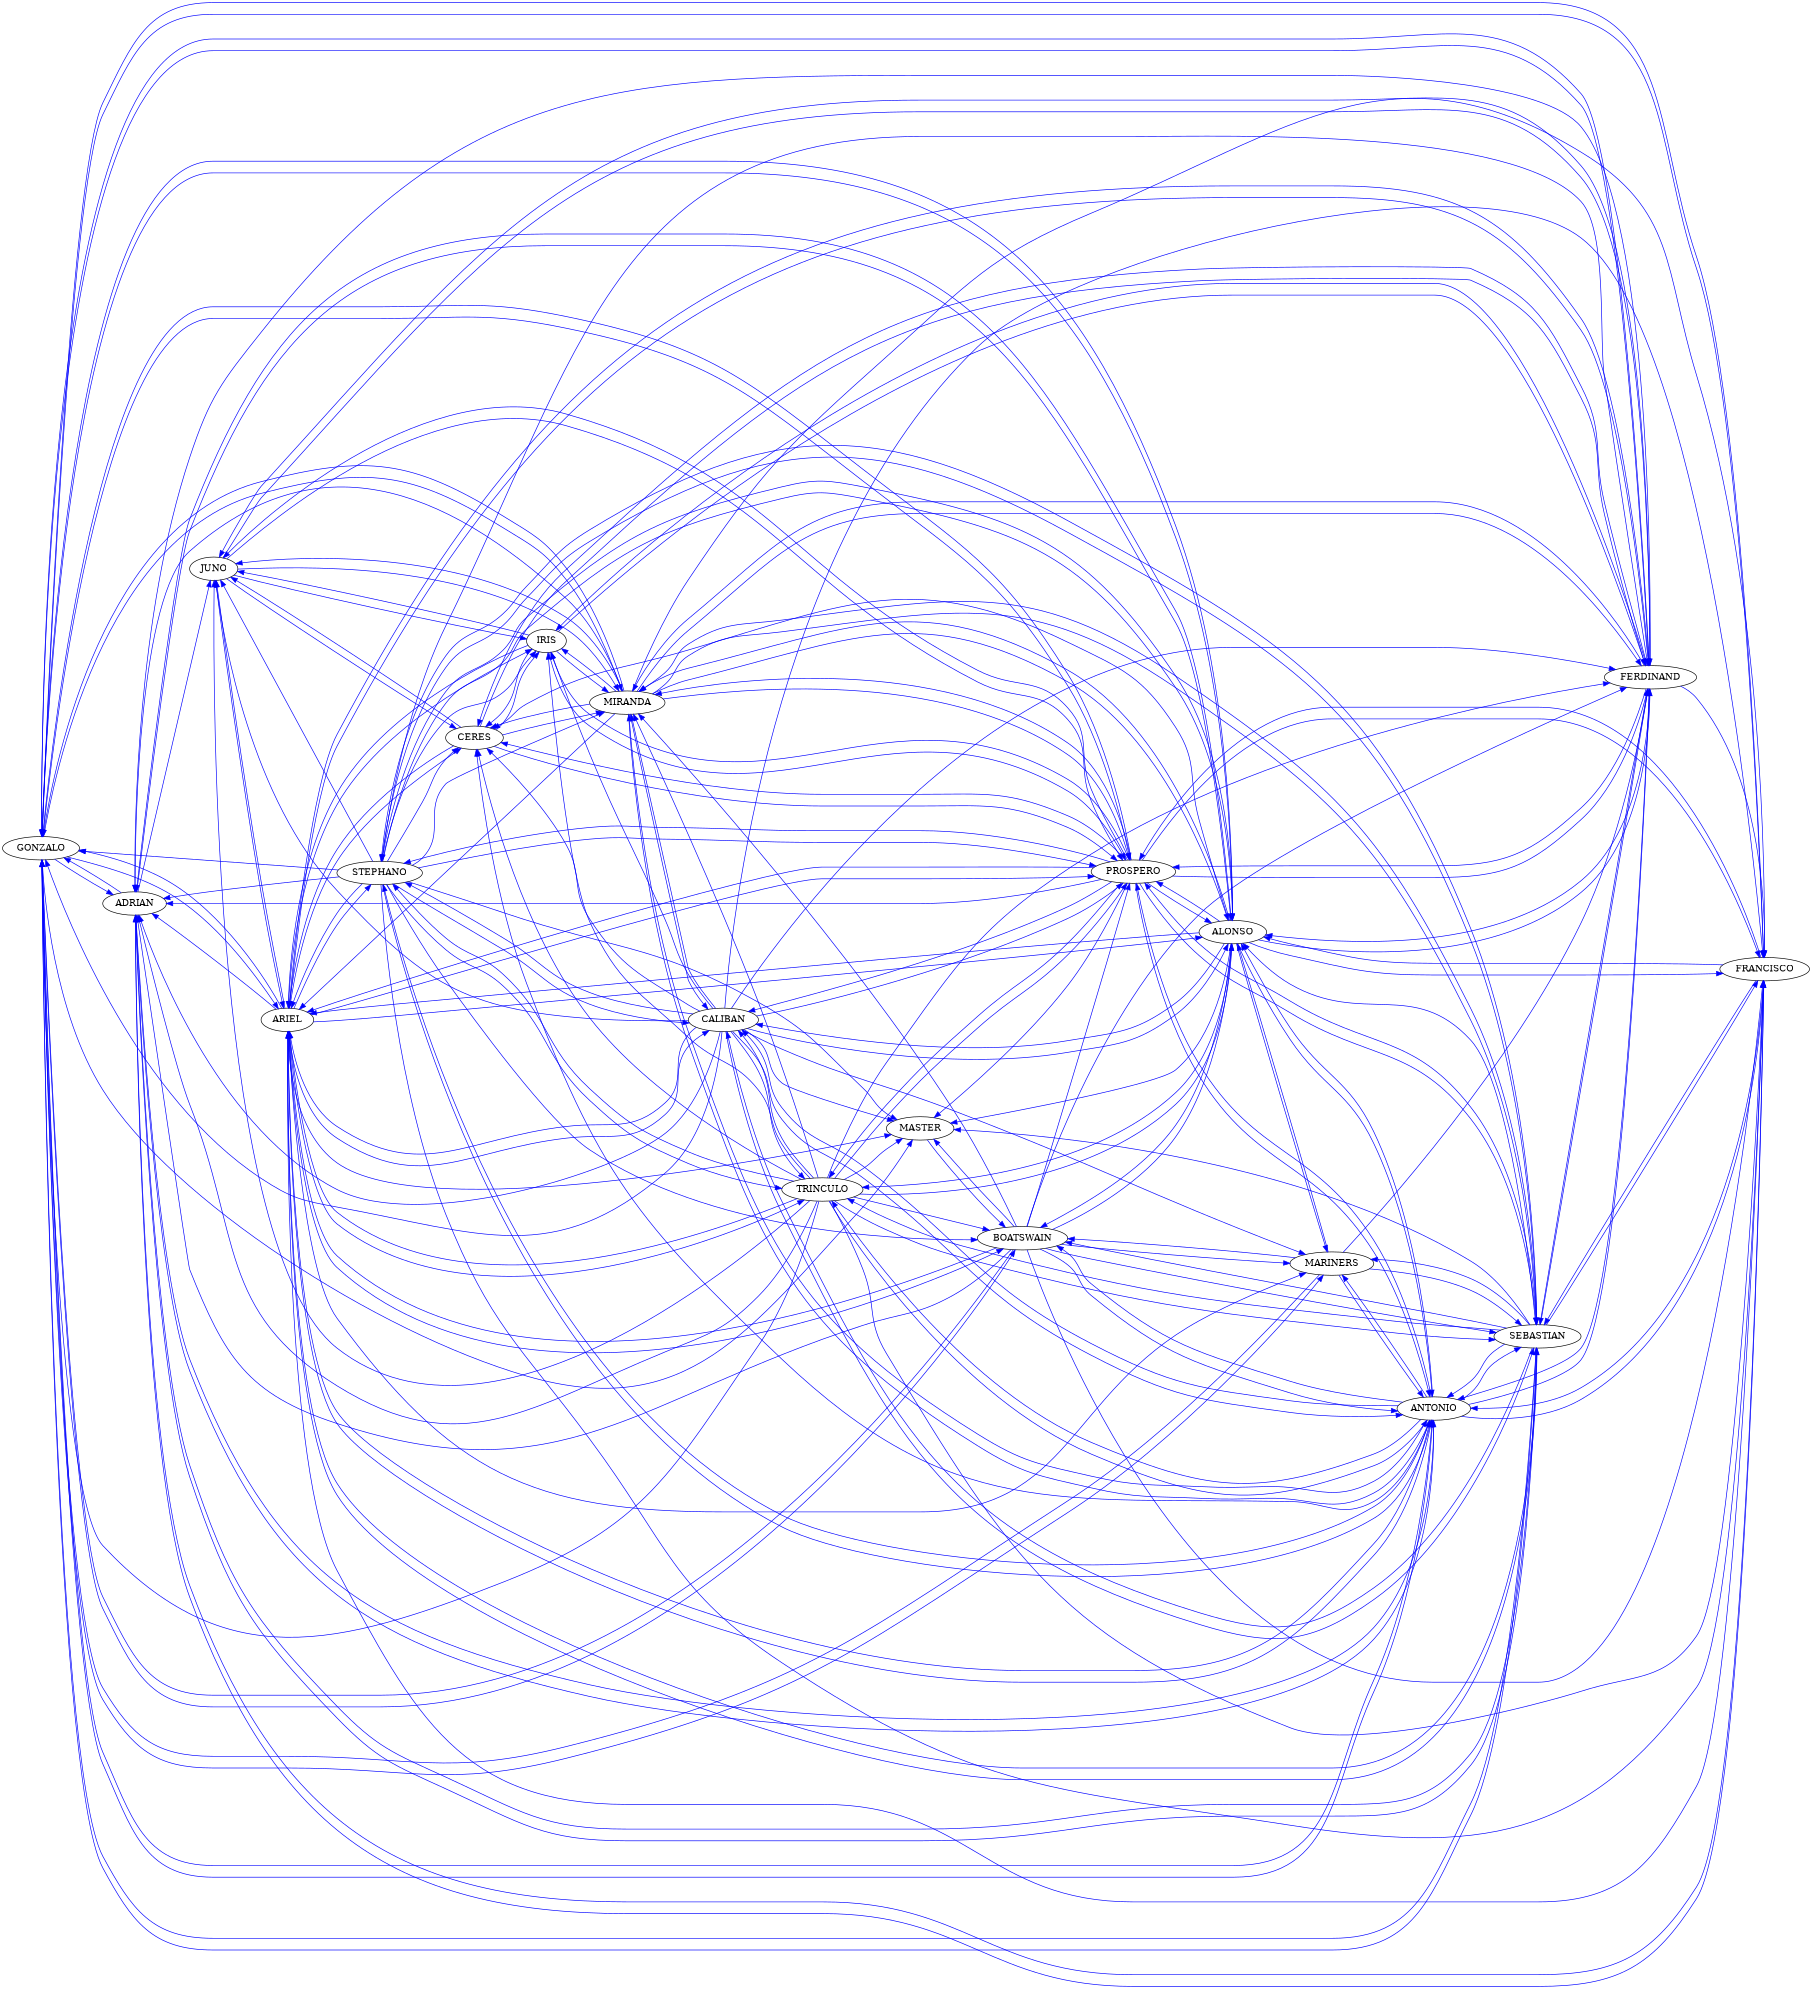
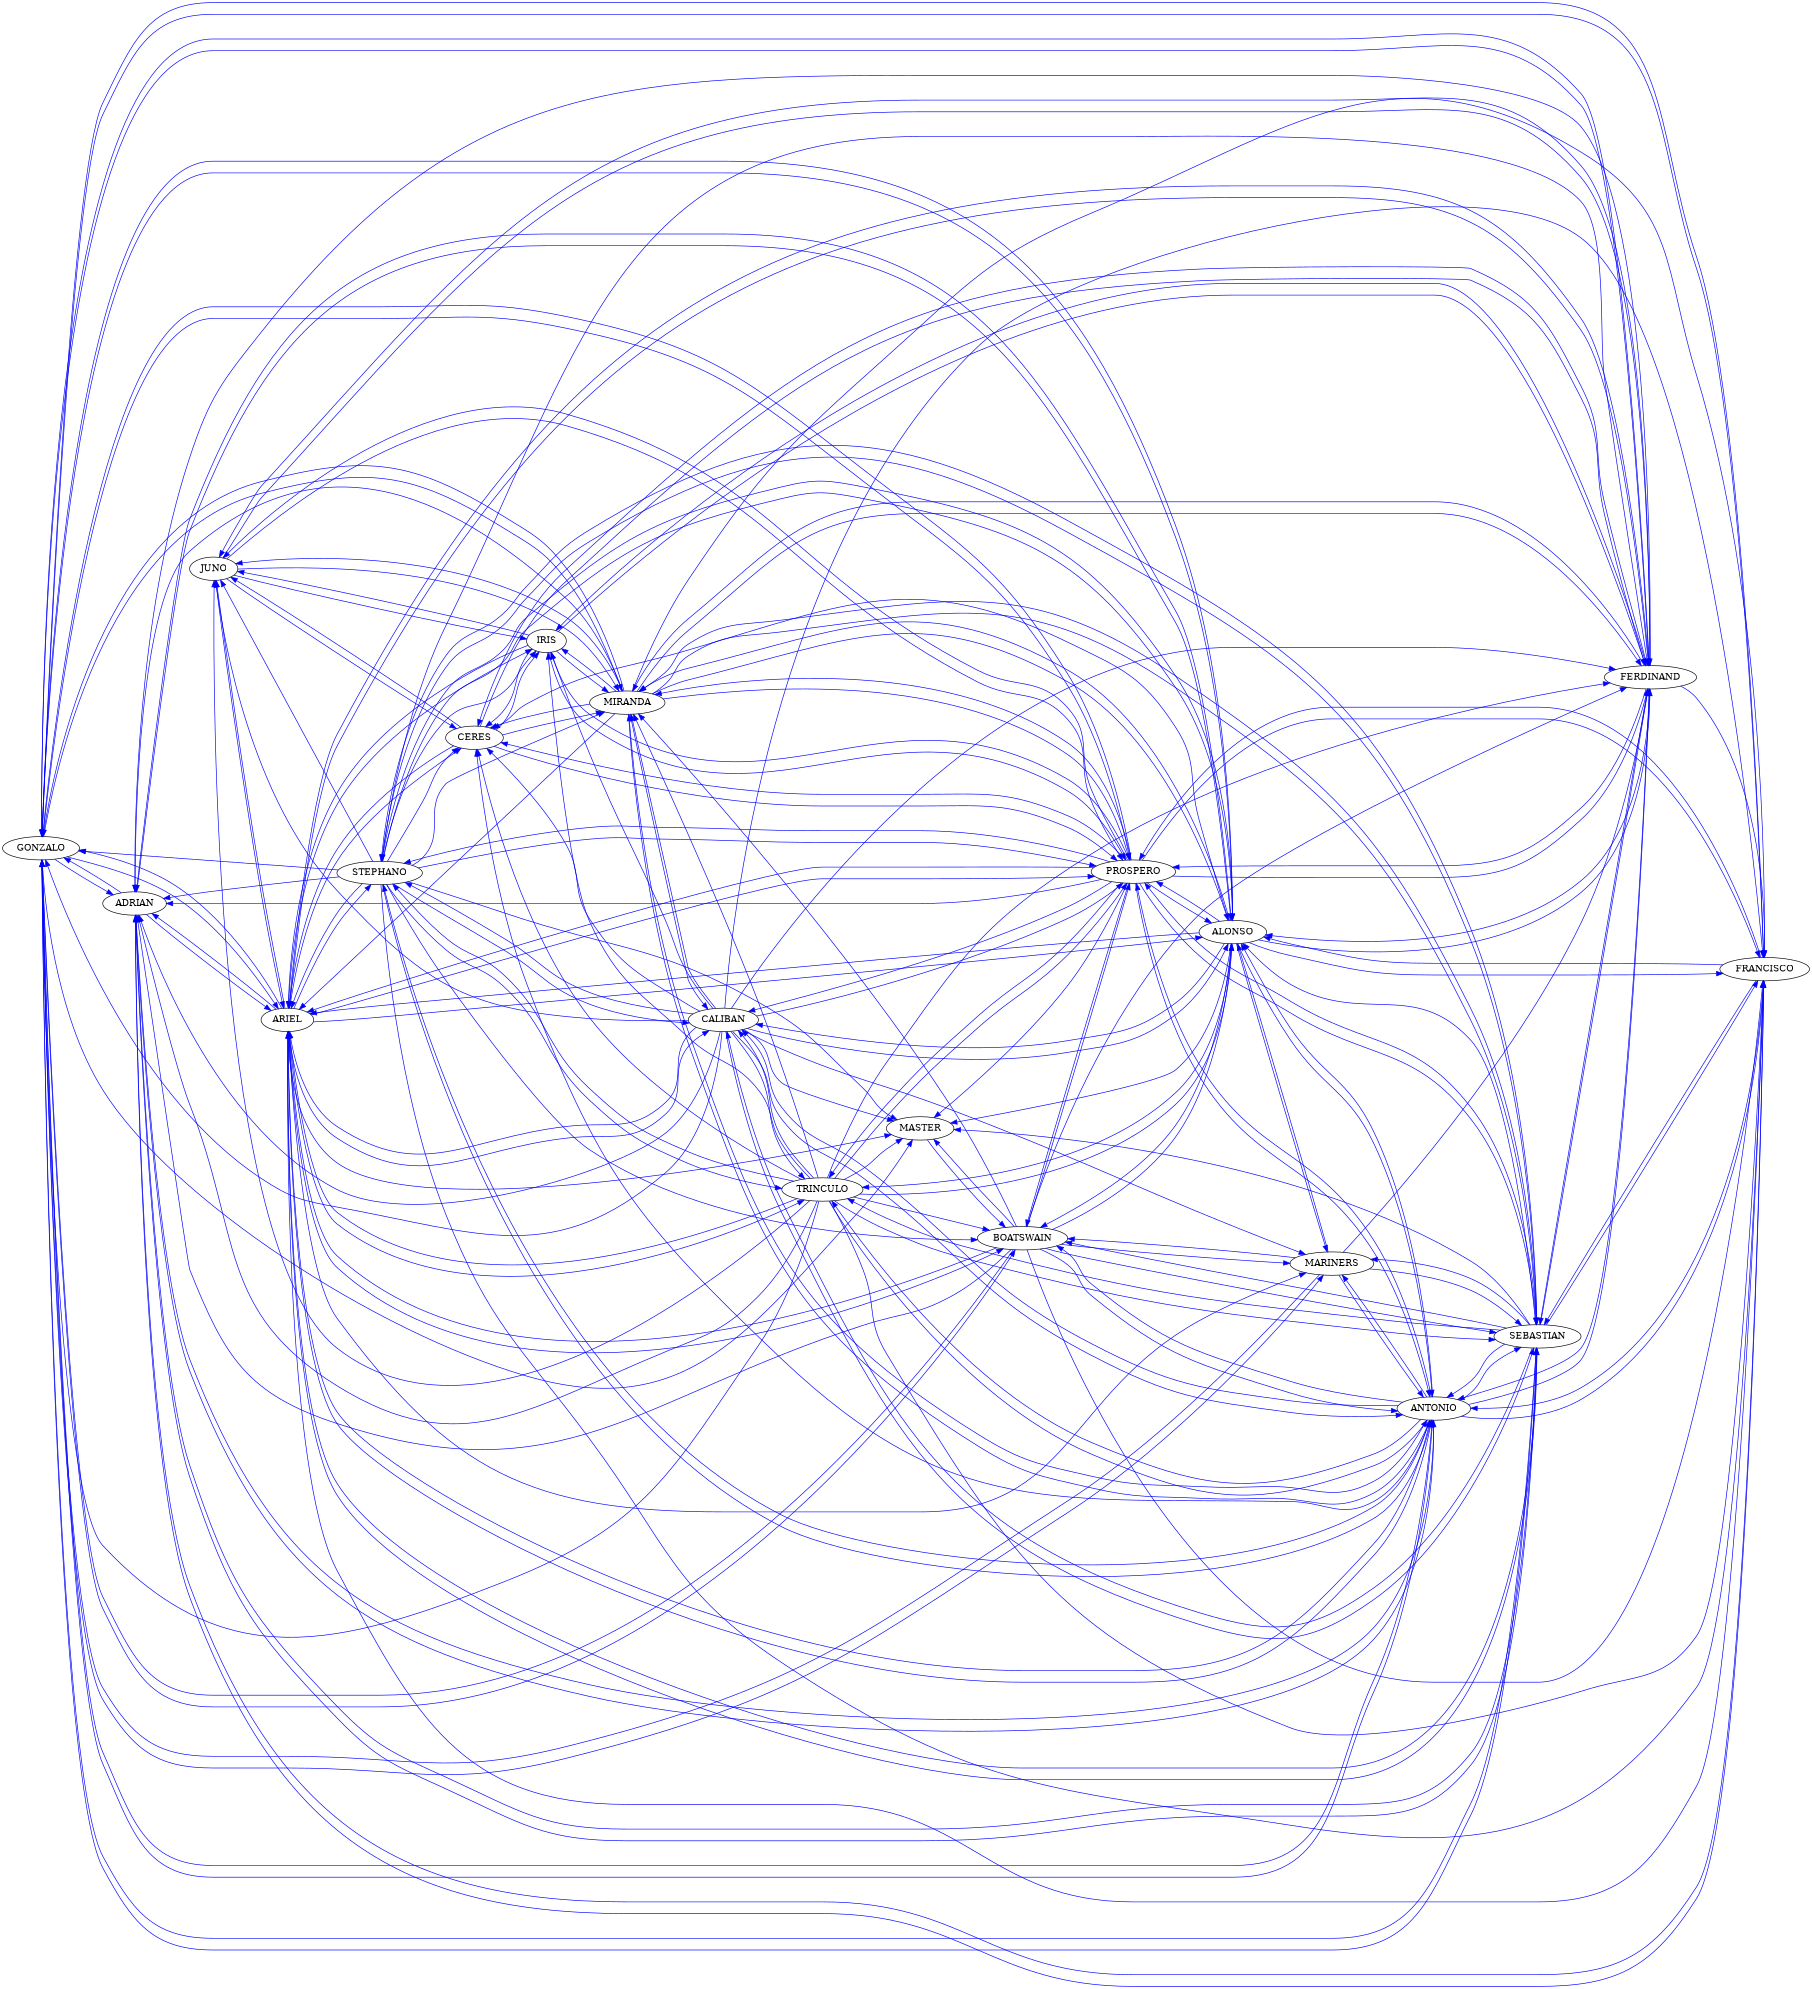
(173, 739) -> (205, 962)
none -> (1078, 1052)
